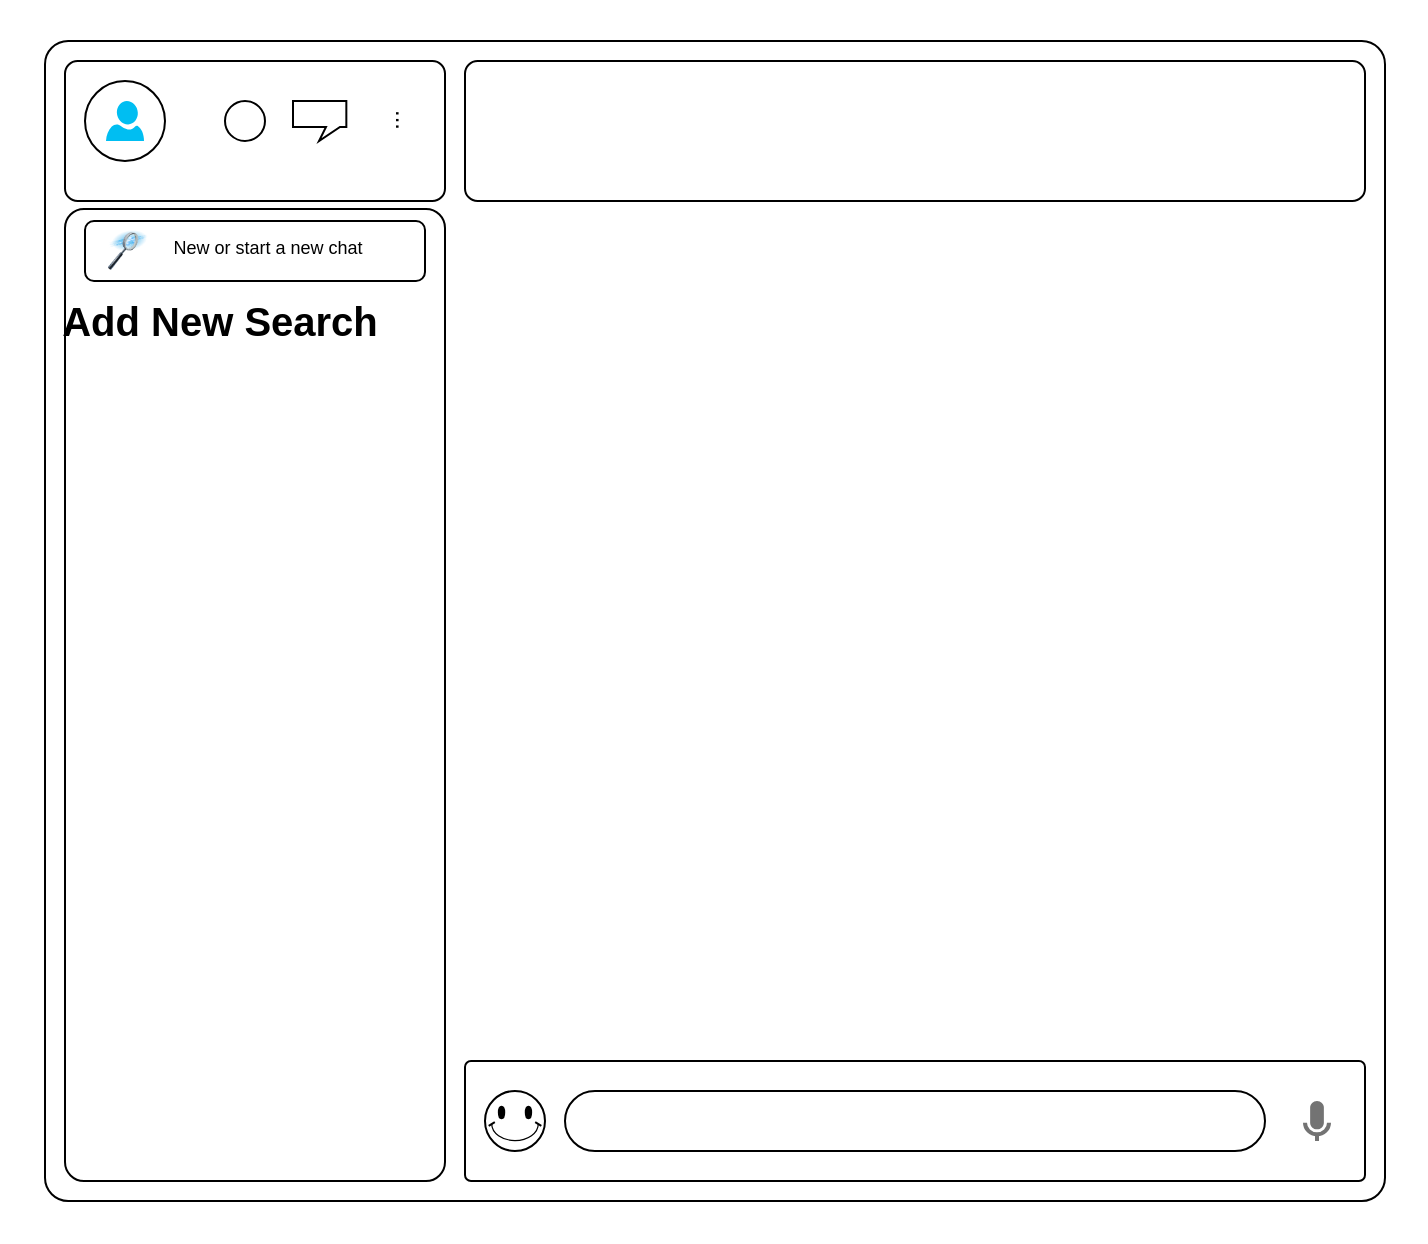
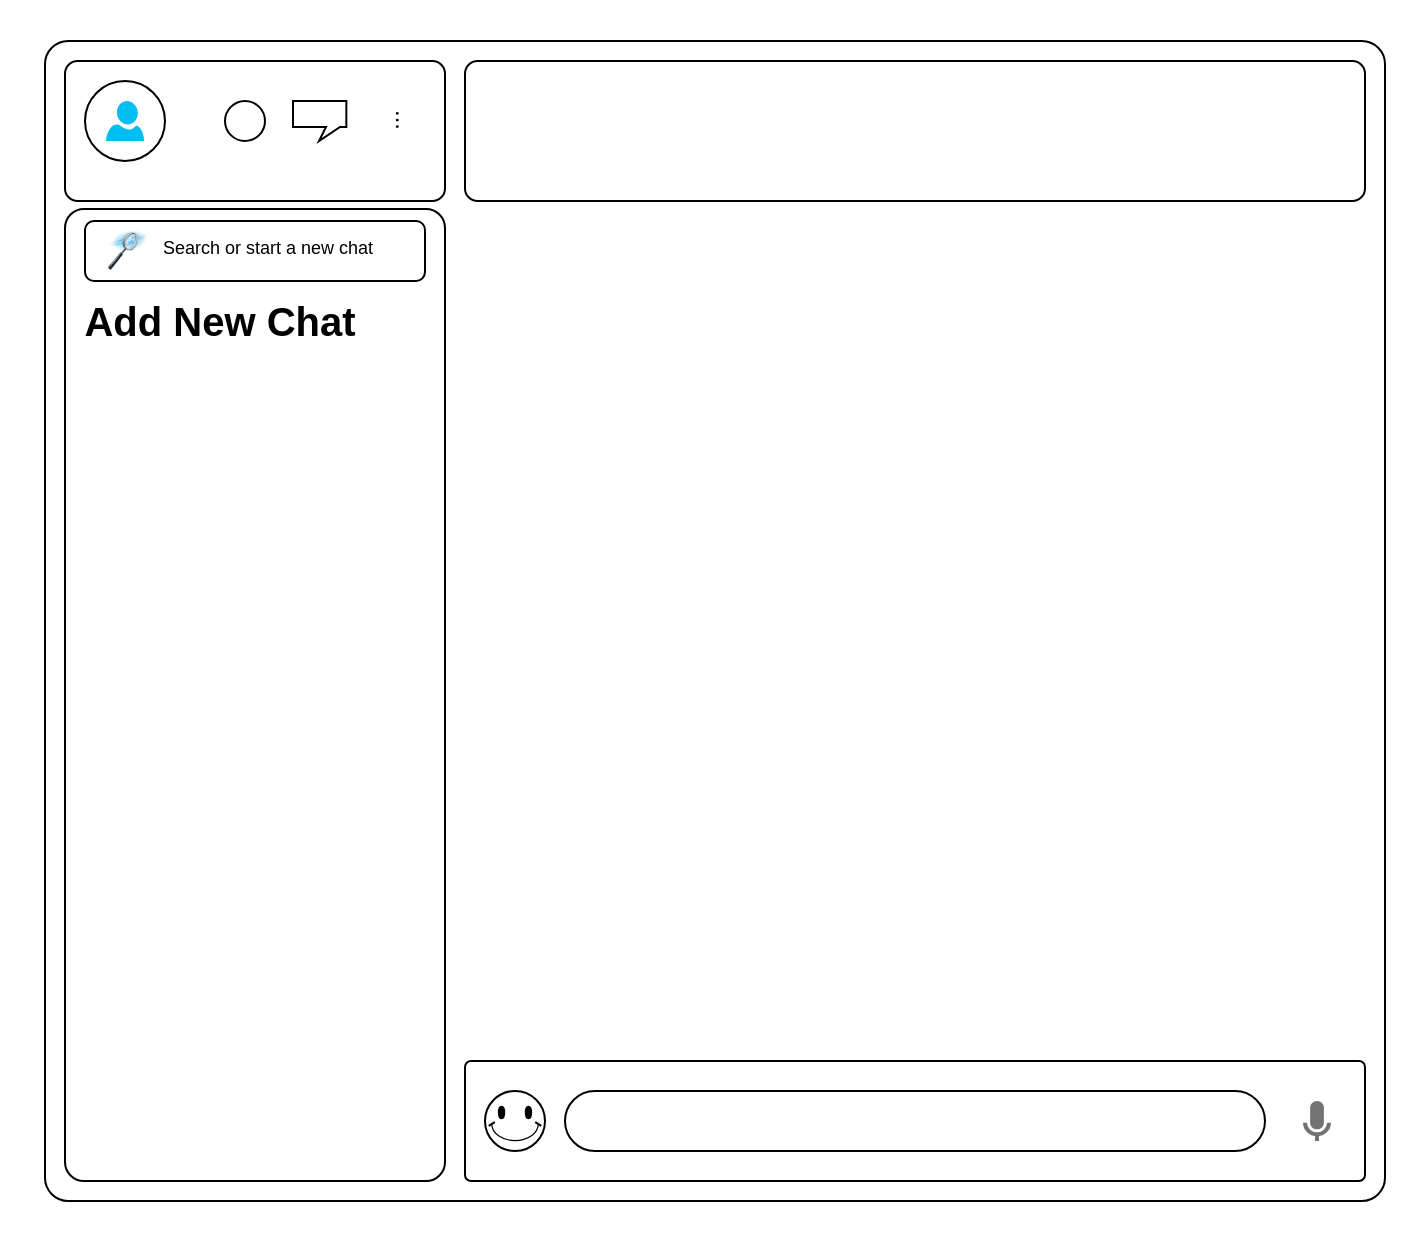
(269, 247) -> (269, 247)
(221, 321) -> (221, 321)
